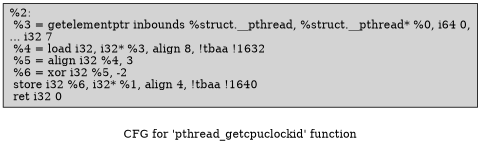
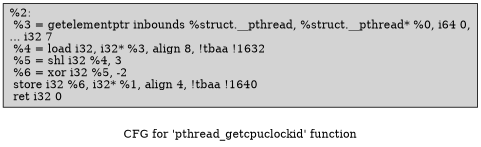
(72, 61) -> (66, 61)
